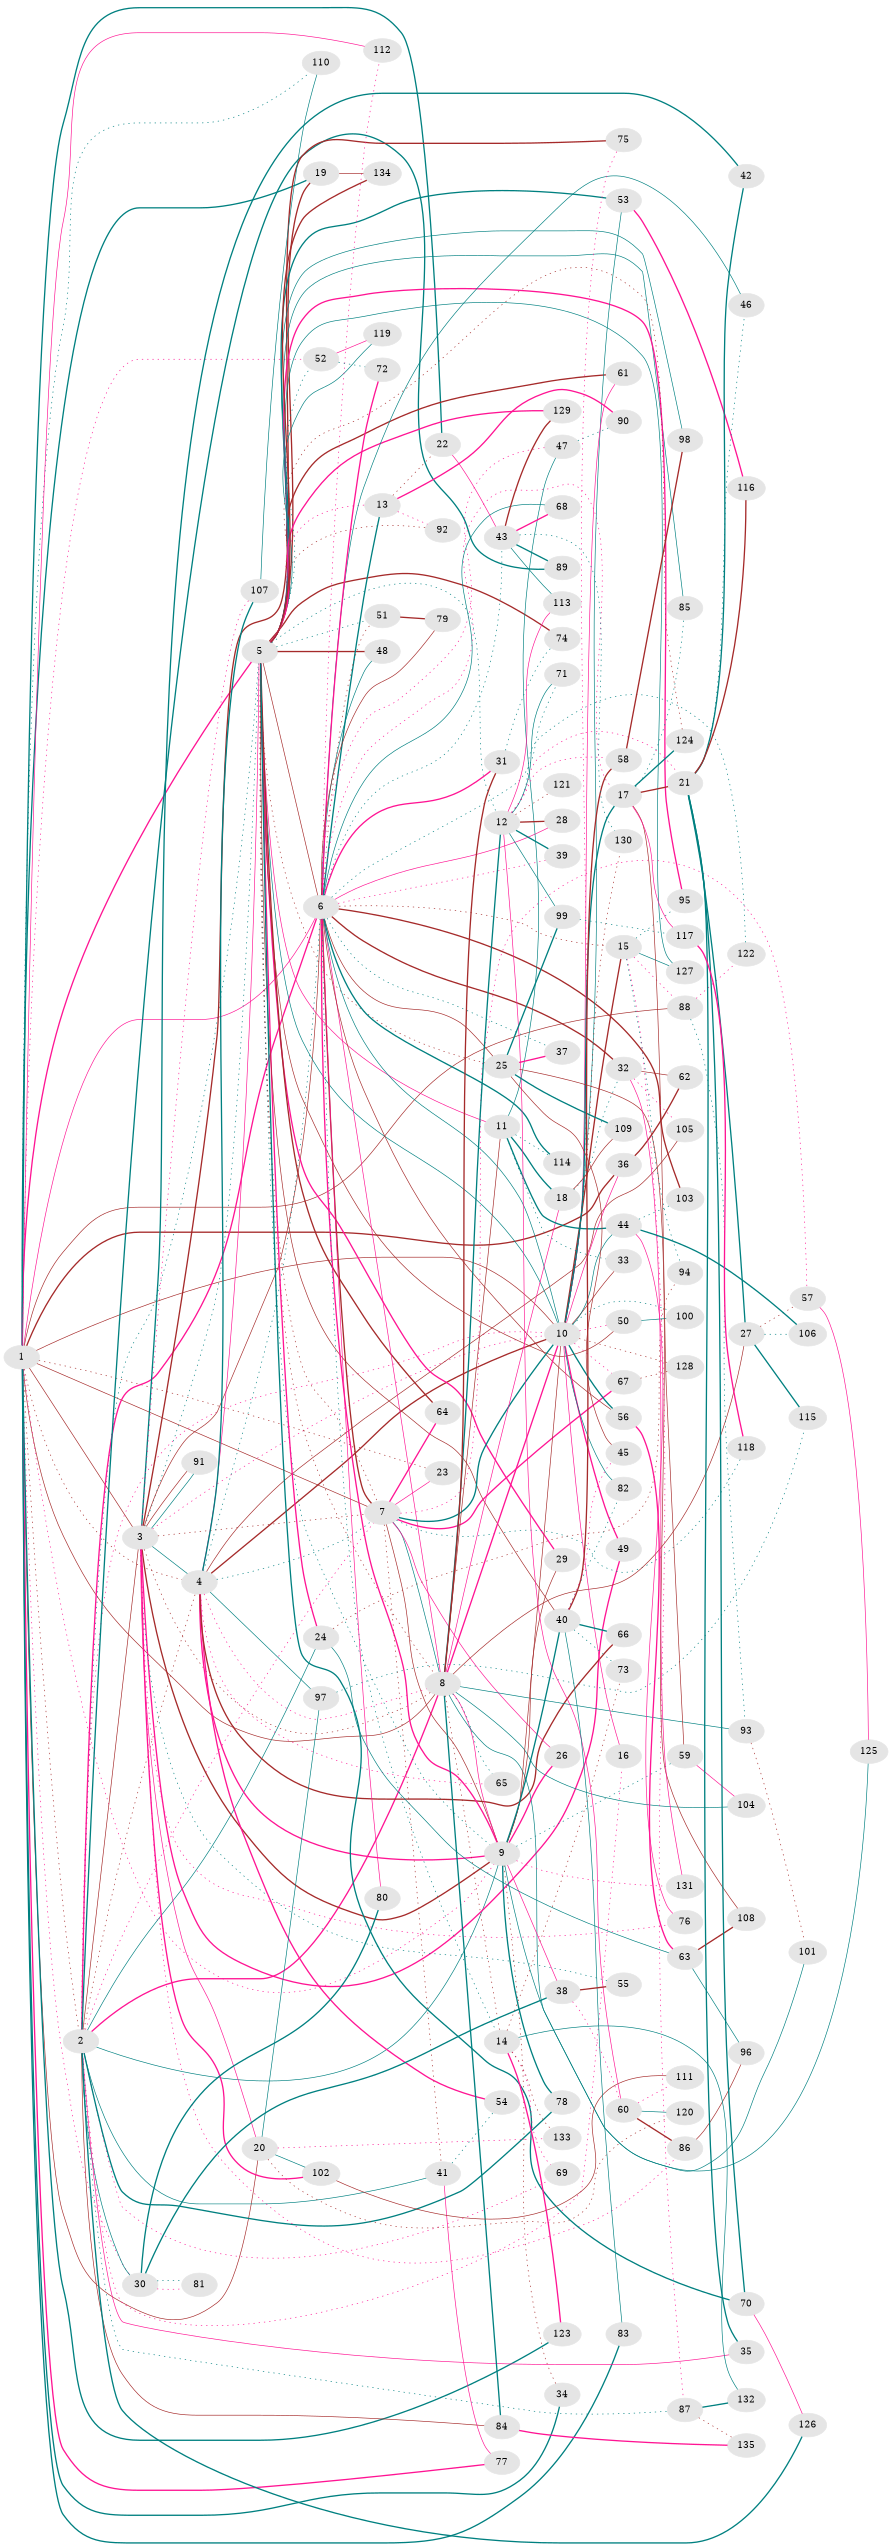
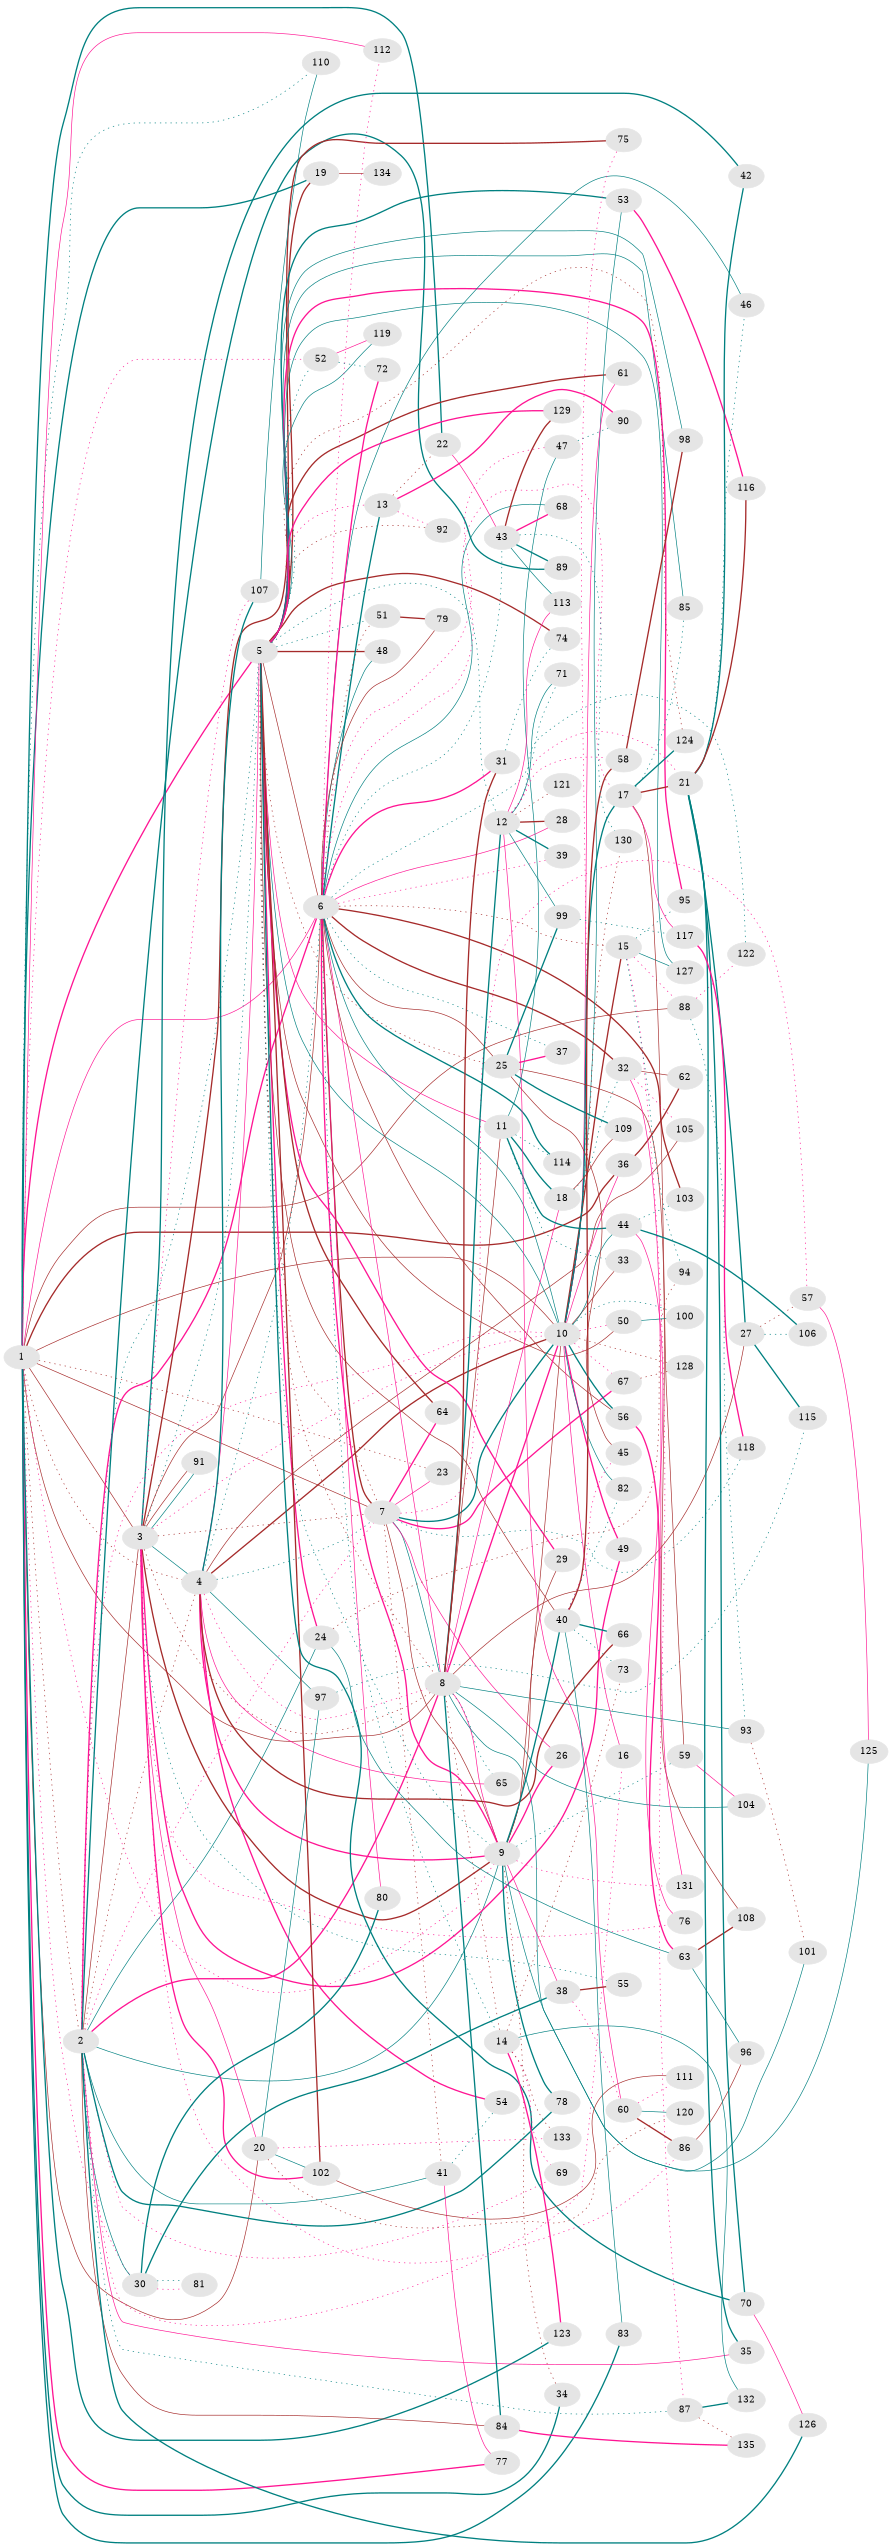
(284, 393) -> (283, 1225)
(307, 1749) -> (282, 1736)
